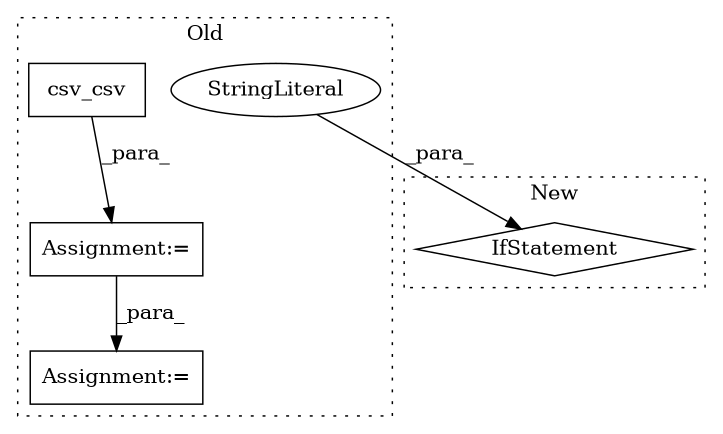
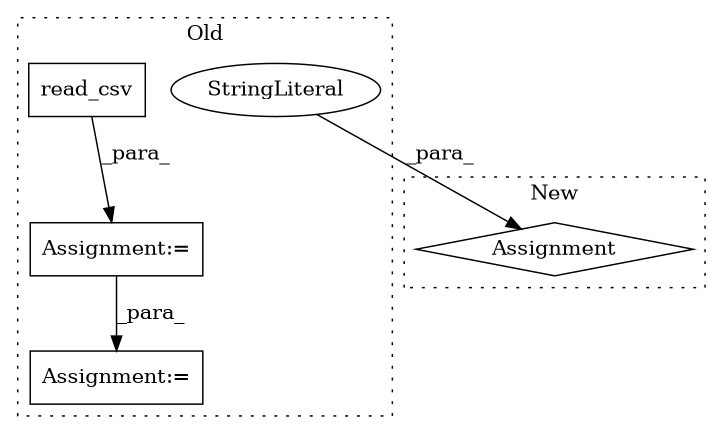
(87, 90) -> (87, 90)
(555, 249) -> (555, 249)
